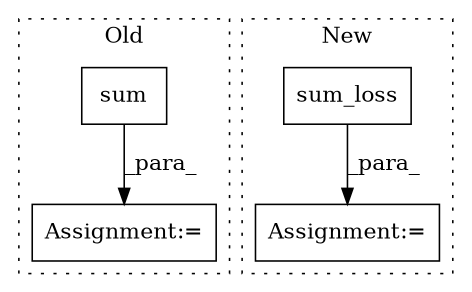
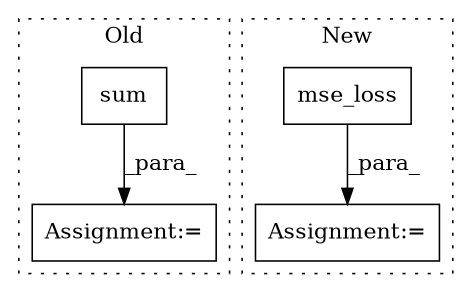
(347, 96) -> (347, 96)
